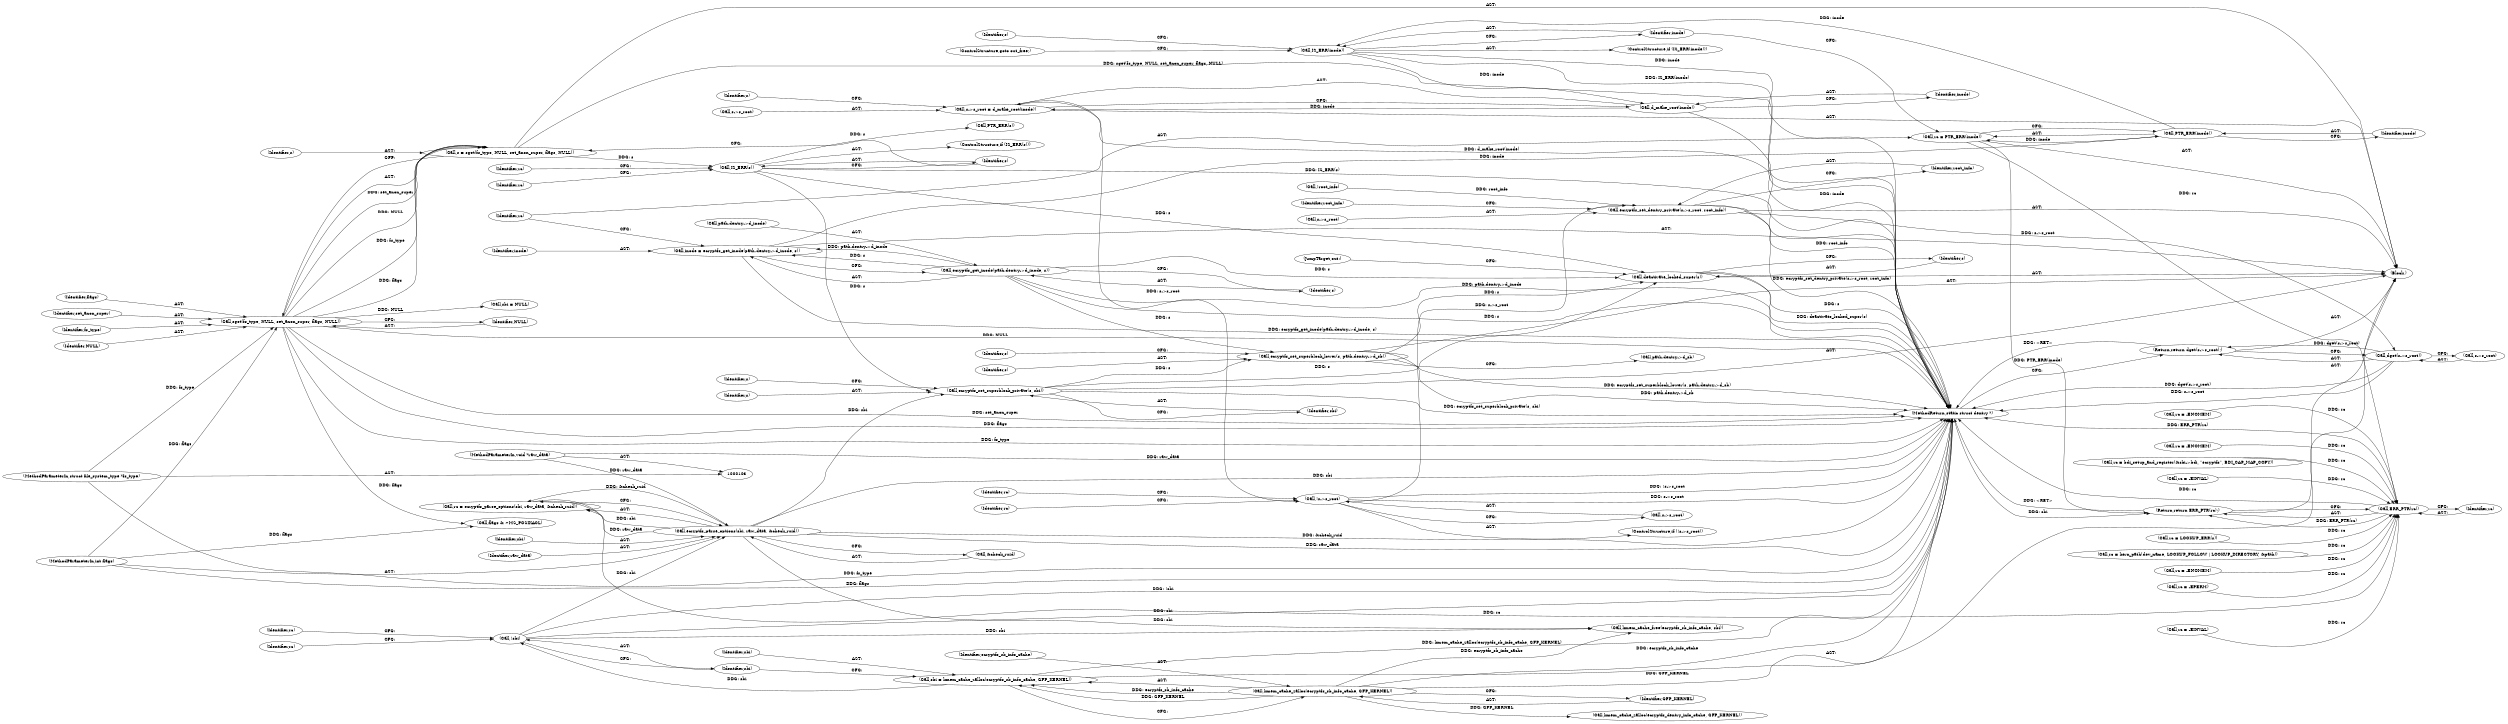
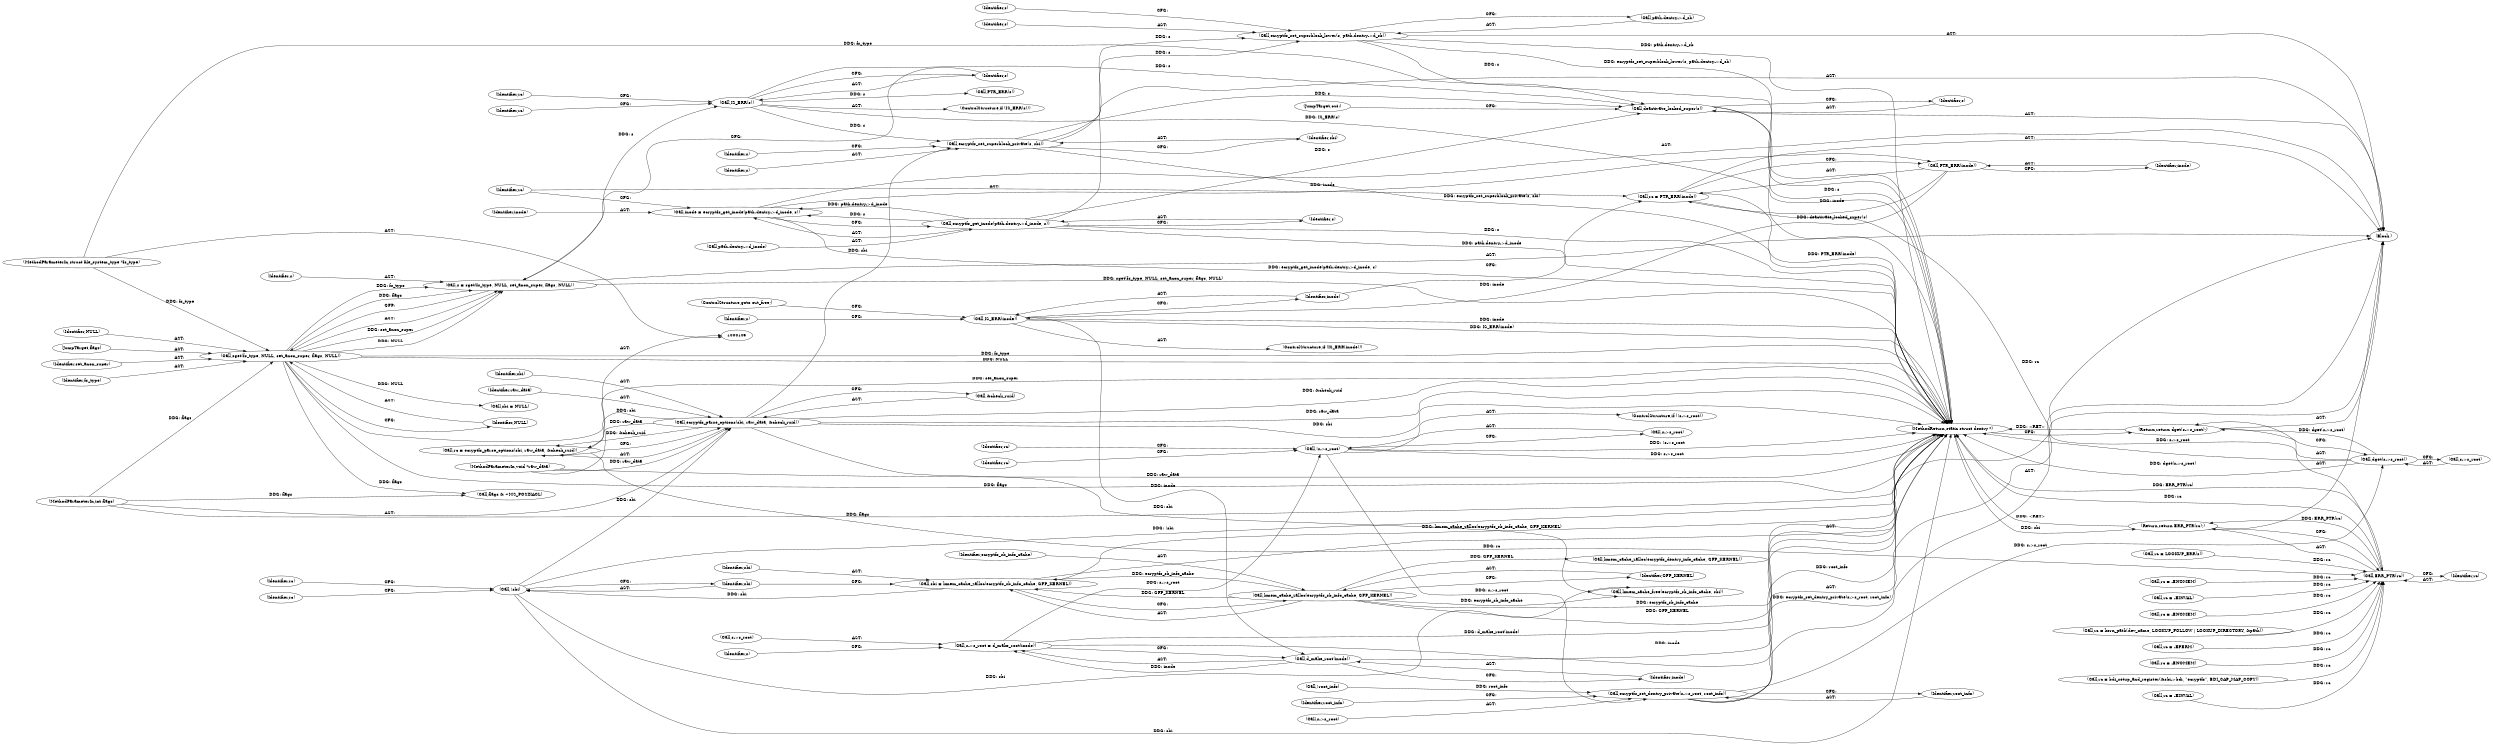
none -> (1518, 29)
(82, 297) -> (82, 348)
(2025, 368) -> (1860, 257)
